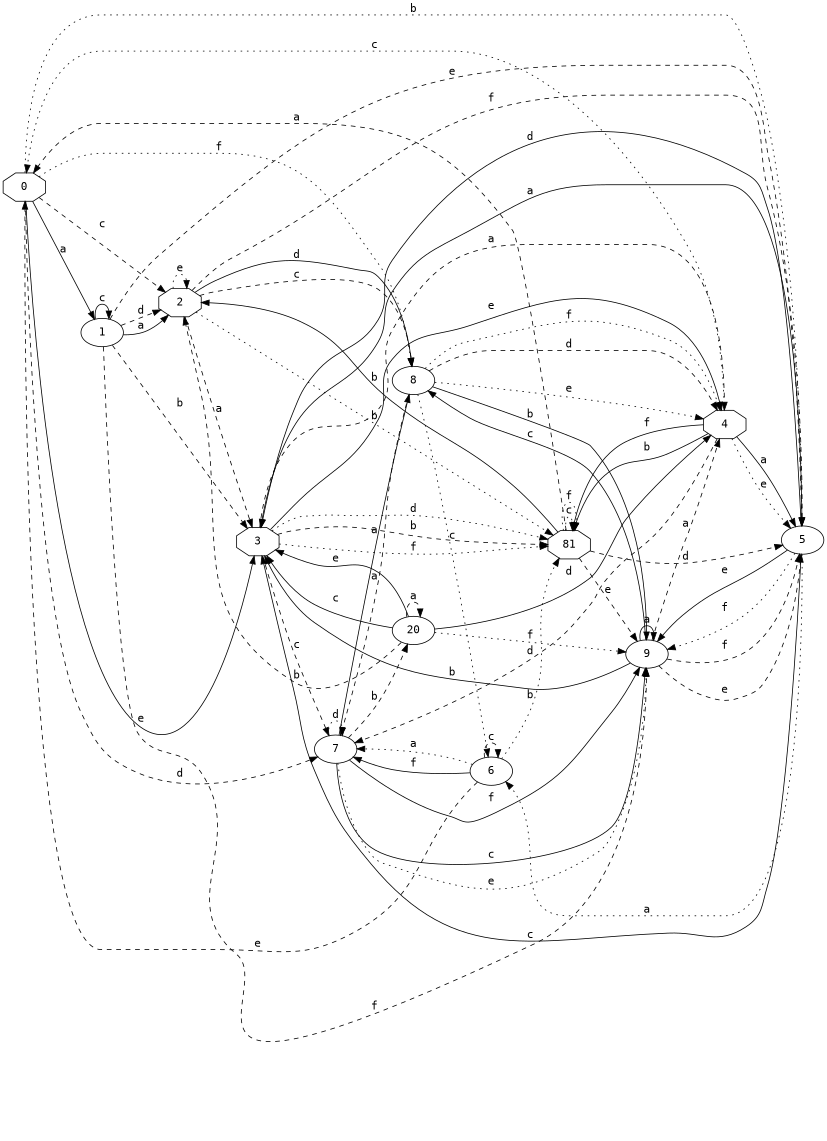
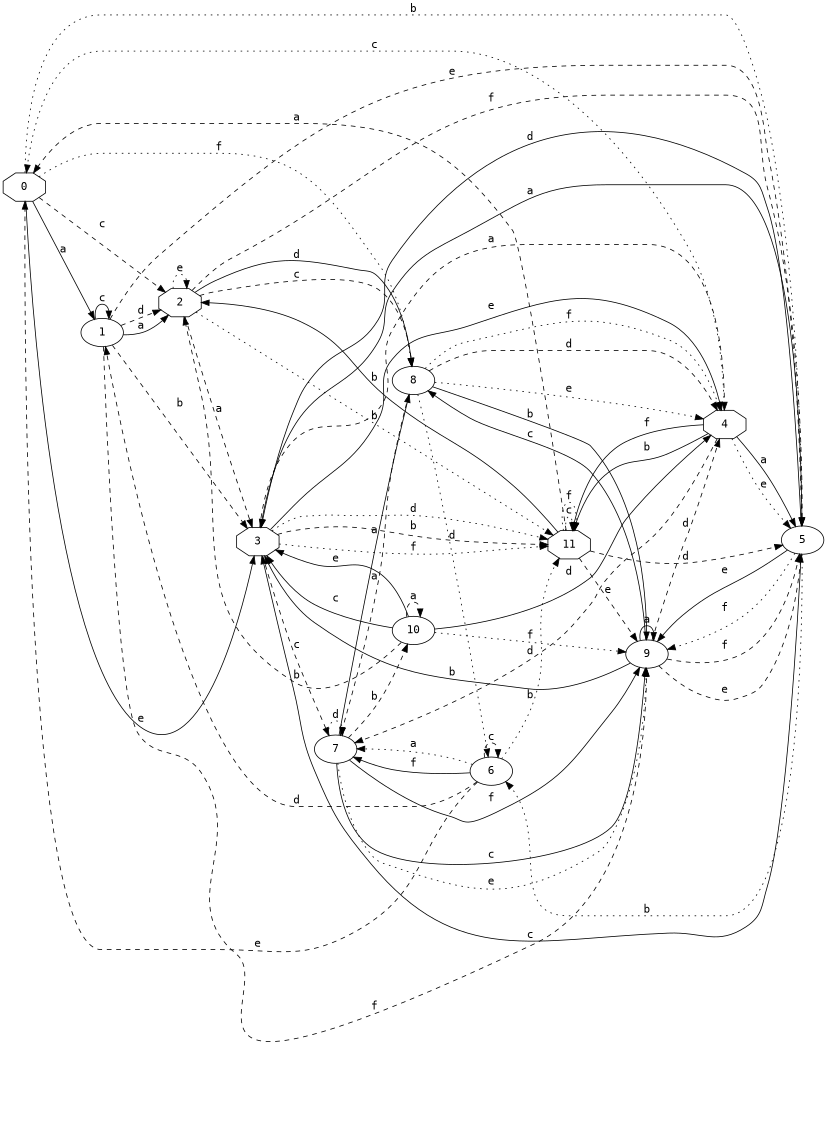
(686, 524) -> (686, 524)
(452, 536) -> (452, 536)
(569, 545) -> (569, 545)
(52, 590) -> none
(413, 630) -> (413, 630)
none -> (197, 689)
(647, 910) -> (647, 910)
